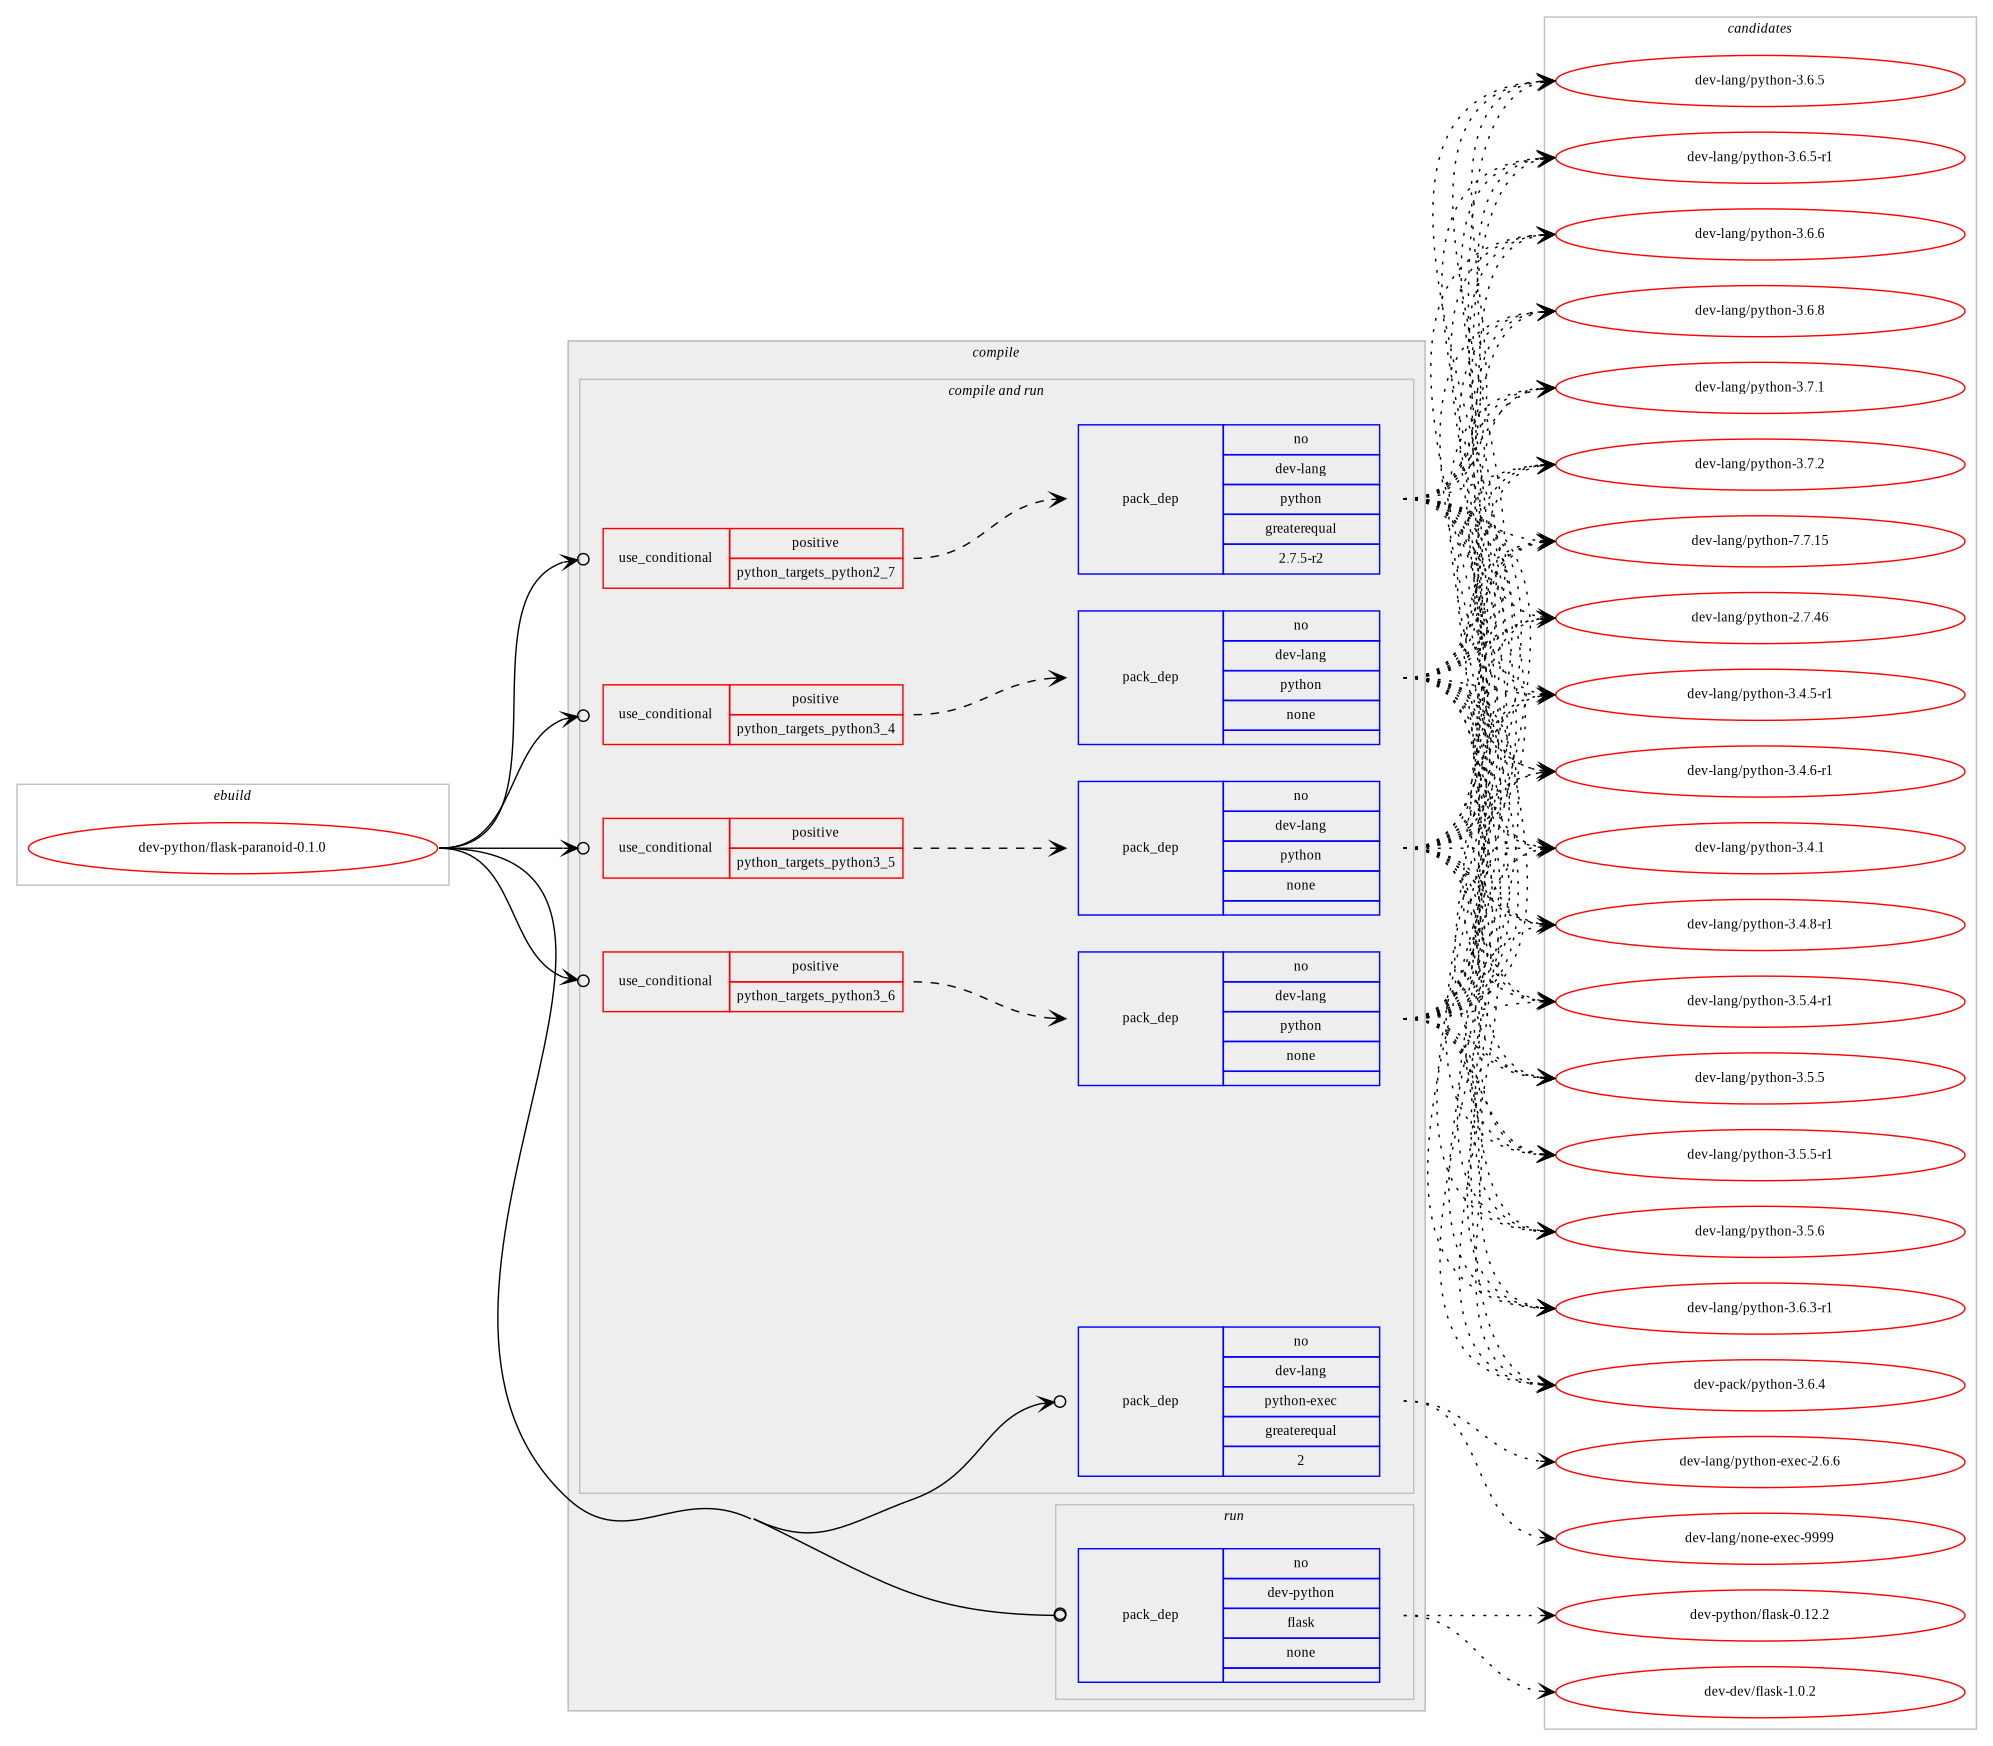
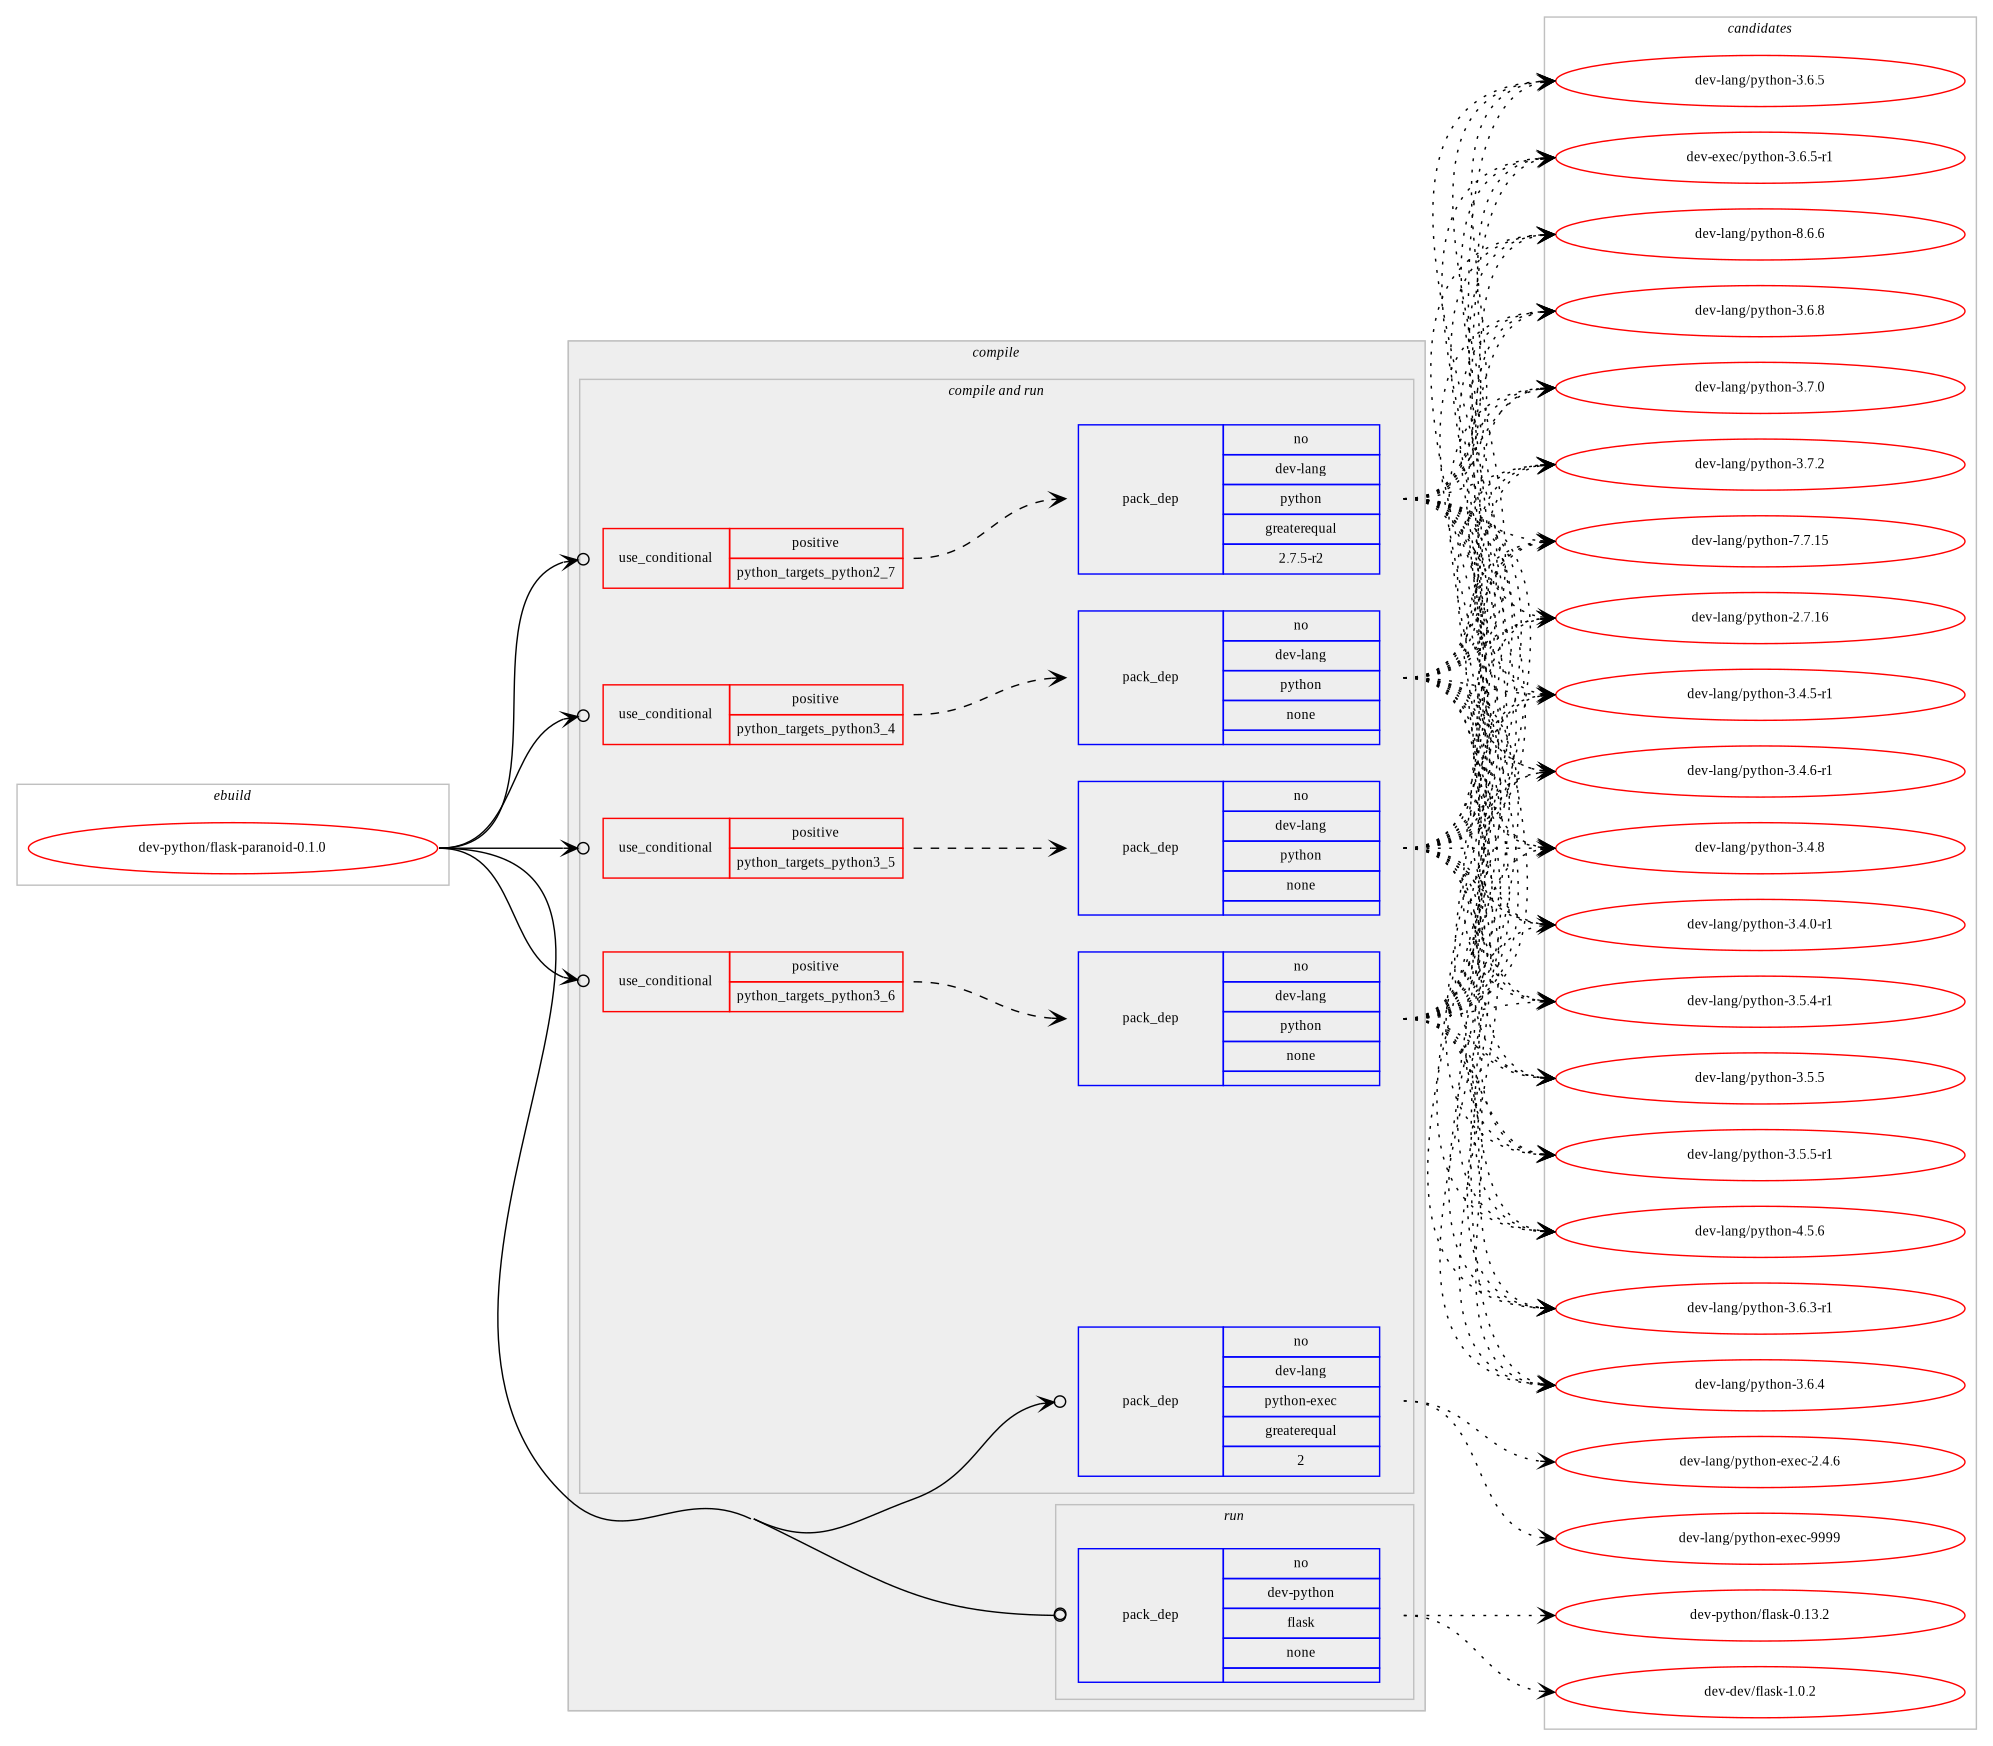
(1760, 158) -> (1760, 158)
(1760, 234) -> (1760, 234)
(1760, 388) -> (1760, 388)
(1760, 618) -> (1760, 618)
(1760, 848) -> (1760, 848)
(1760, 925) -> (1760, 925)
(1760, 1232) -> (1760, 1232)
(1760, 1385) -> (1760, 1385)
(1760, 1462) -> (1760, 1462)
(1760, 1539) -> (1760, 1539)
(1760, 1615) -> (1760, 1615)
